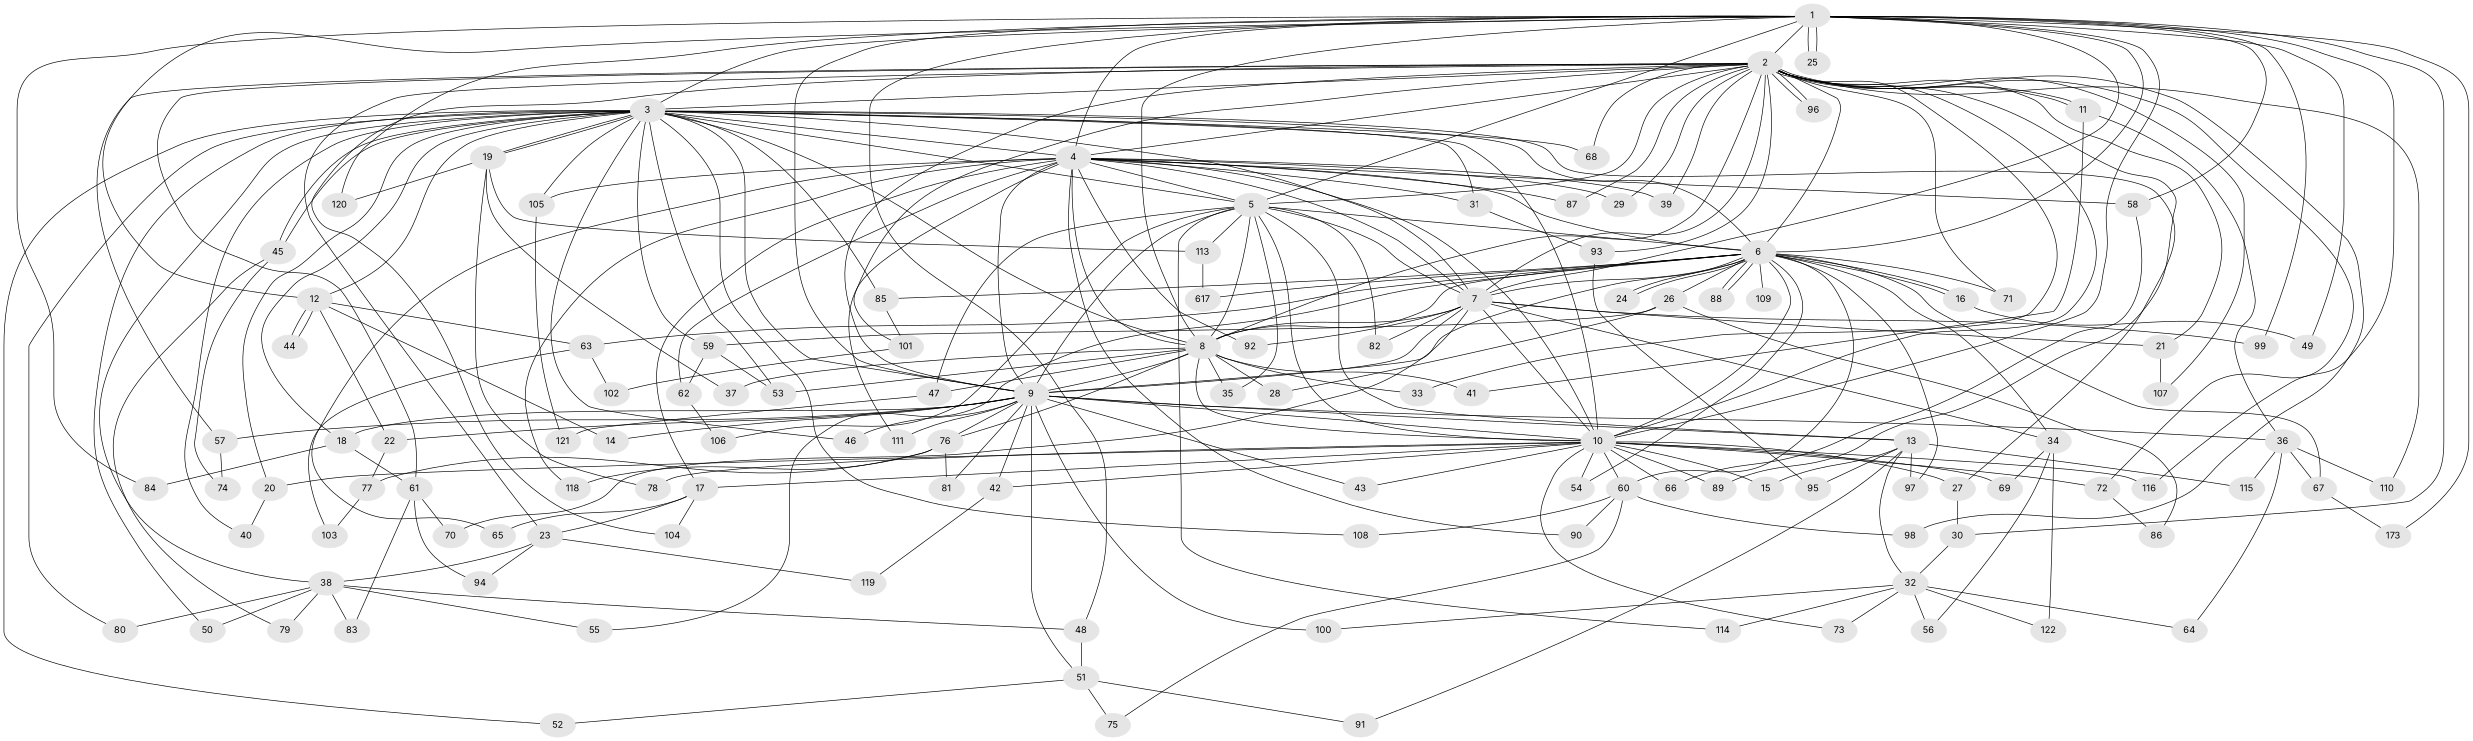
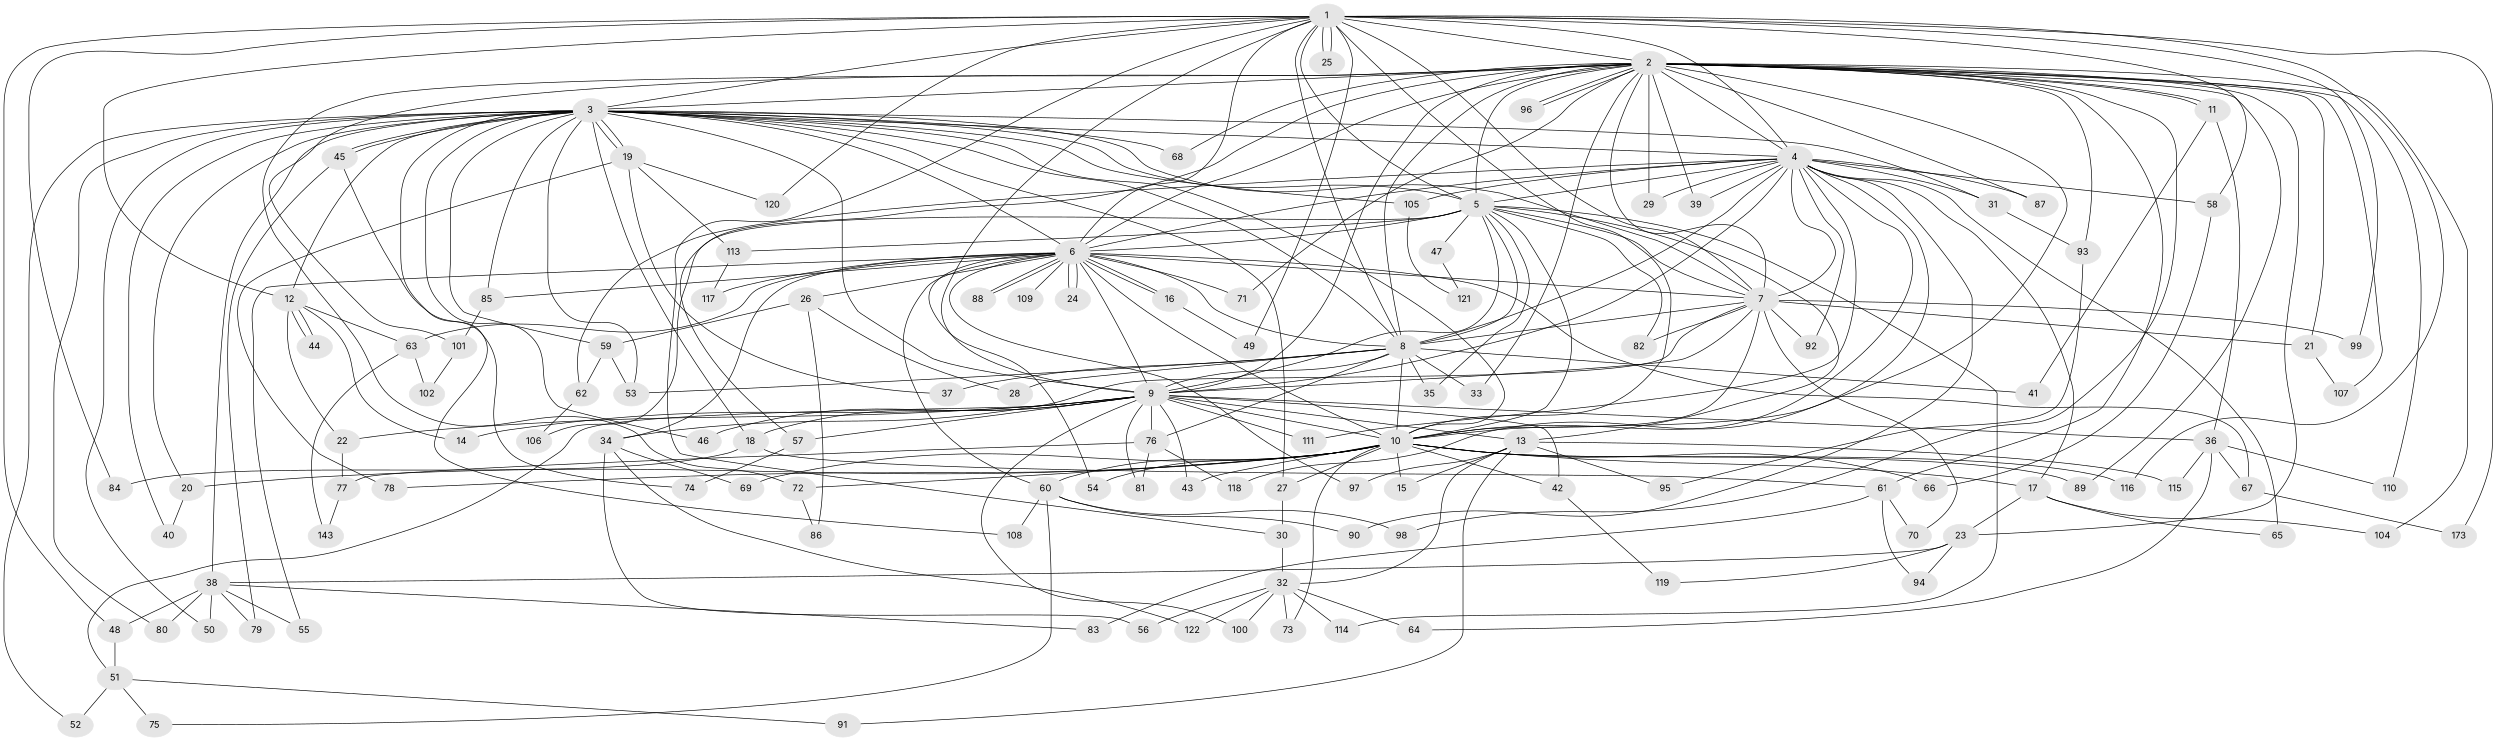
(1203, 300) -> (709, 300)
(1068, 371) -> none
(330, 536) -> (326, 536)
